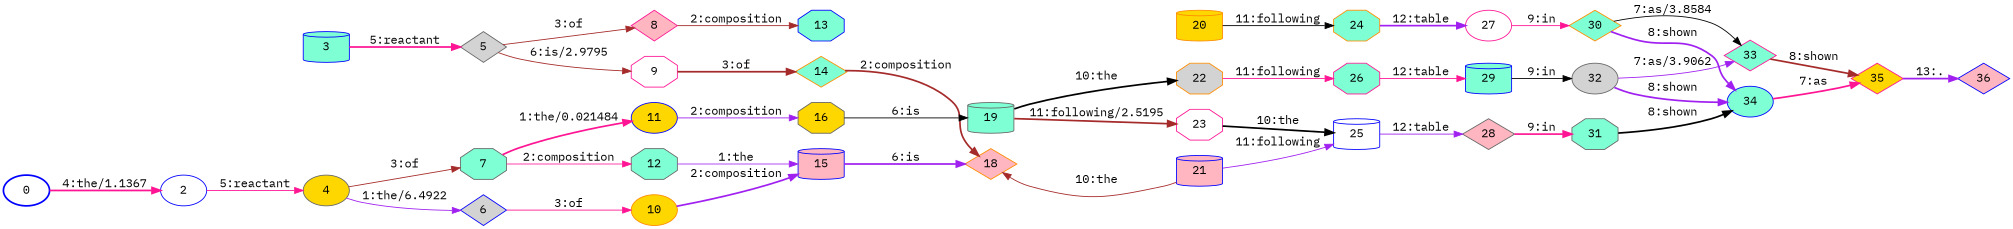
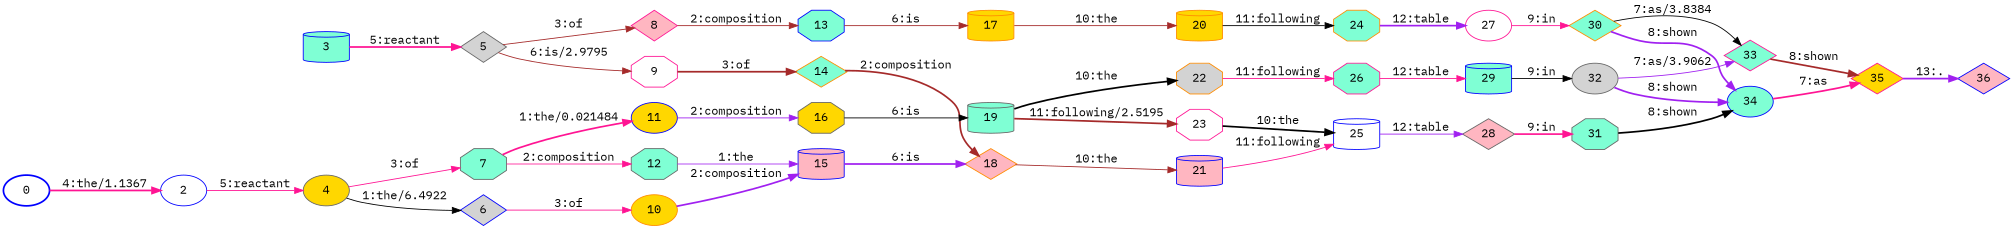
(1673, 10) -> (1673, 10)
none -> (991, 26)
(1274, 160) -> (1274, 160)
(400, 178) -> (400, 178)
(1092, 197) -> (1092, 167)
(399, 208) -> (399, 208)
